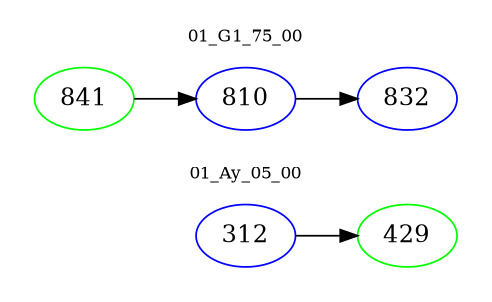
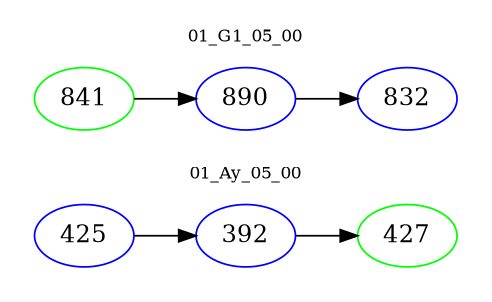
(246, 37) -> (246, 37)
(246, 99) -> (246, 99)
none -> (84, 236)
(246, 236) -> (246, 236)
(407, 236) -> (407, 236)
